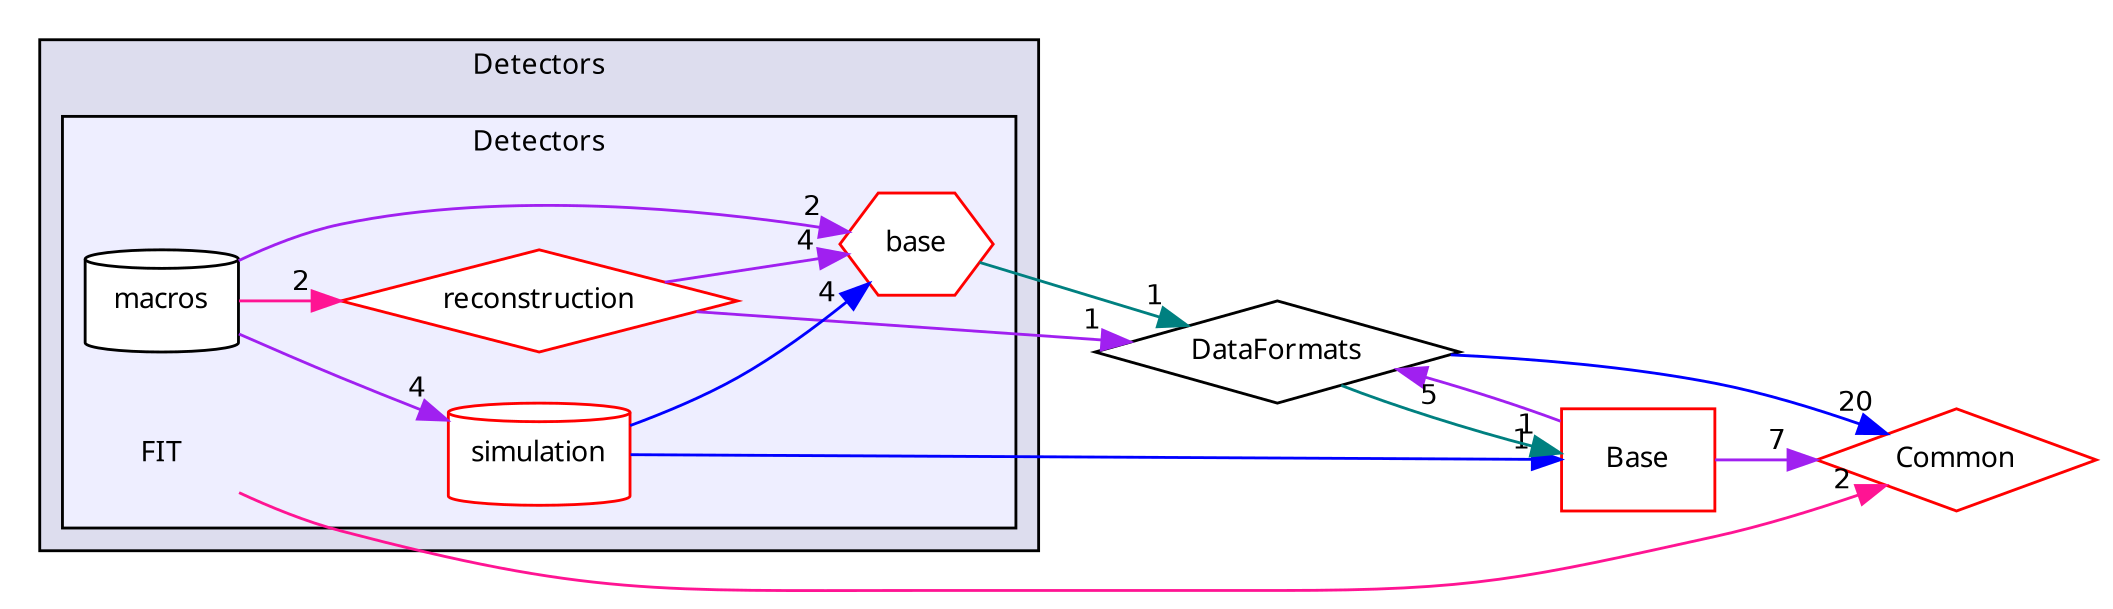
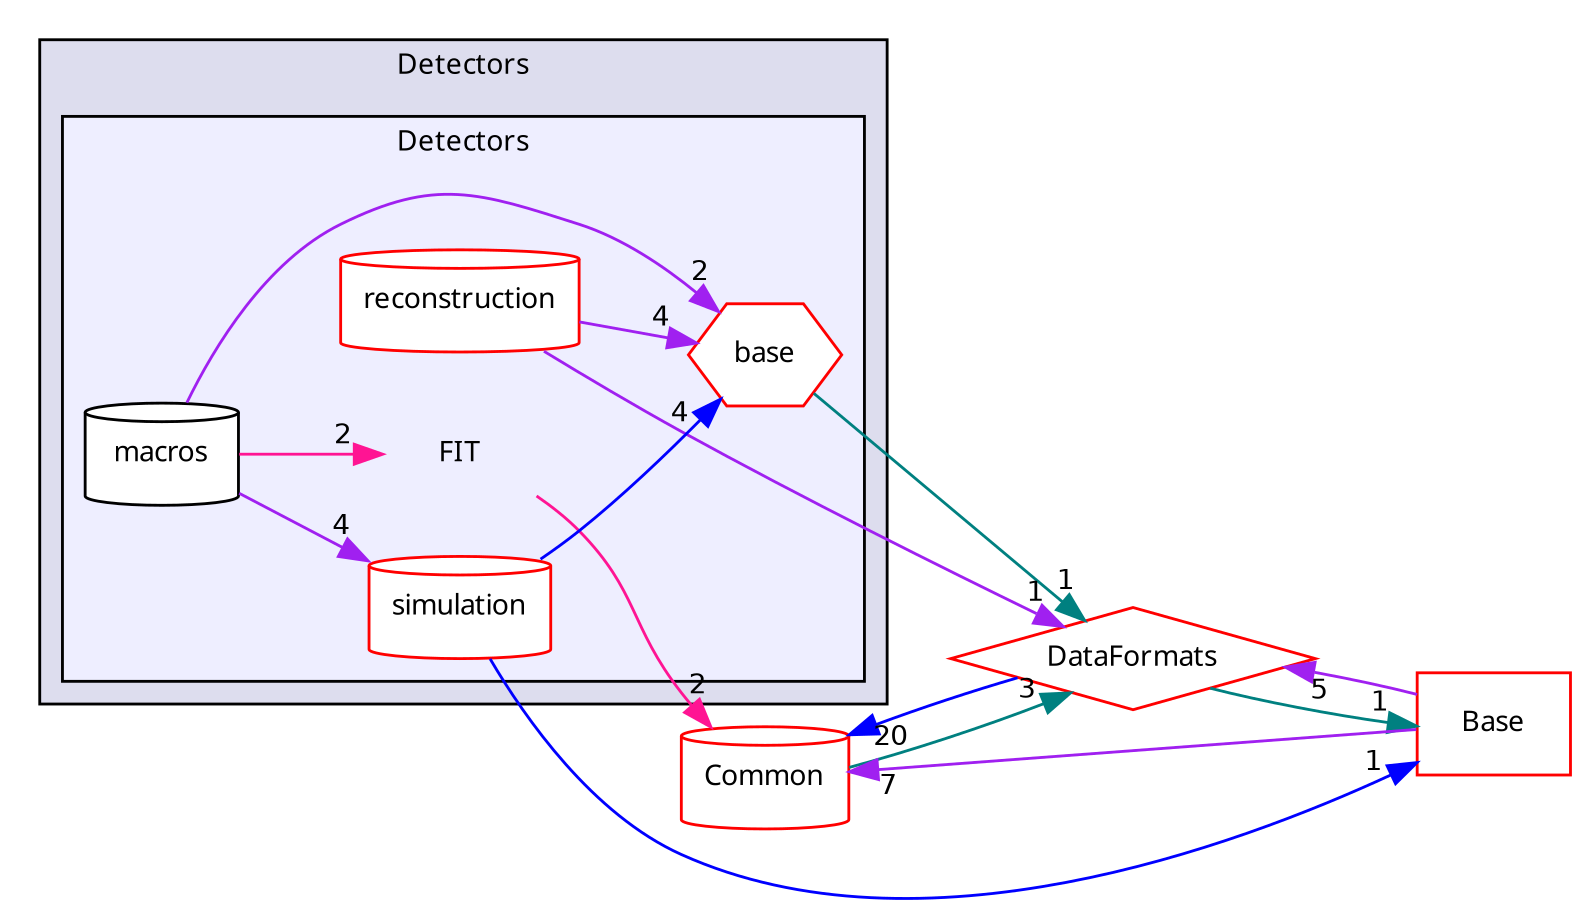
(275, 301) -> (296, 454)
(539, 301) -> (460, 301)
(1277, 352) -> (1133, 659)
(1957, 460) -> (765, 778)
none -> (947, 738)
